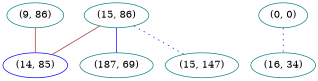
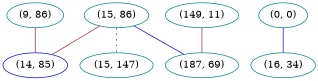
none -> (202, 15)
(283, 40) -> (283, 40)
